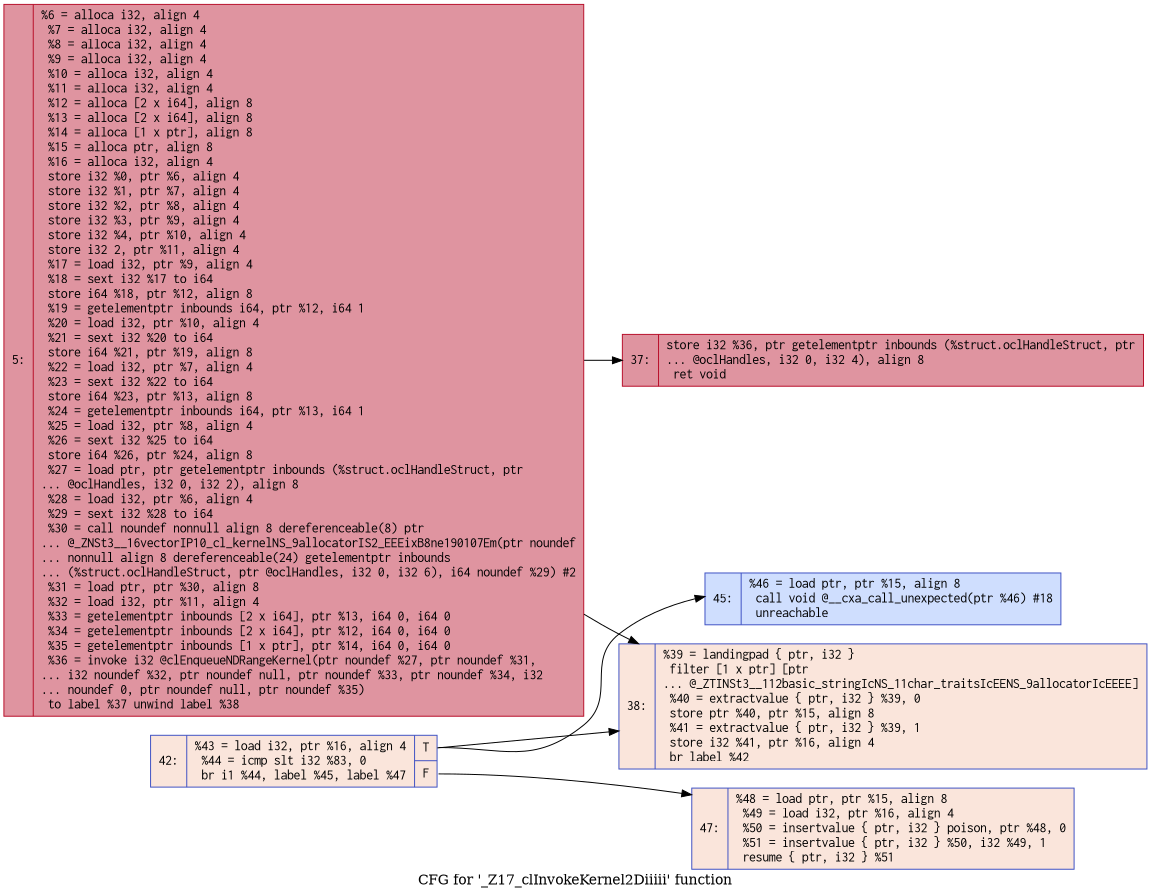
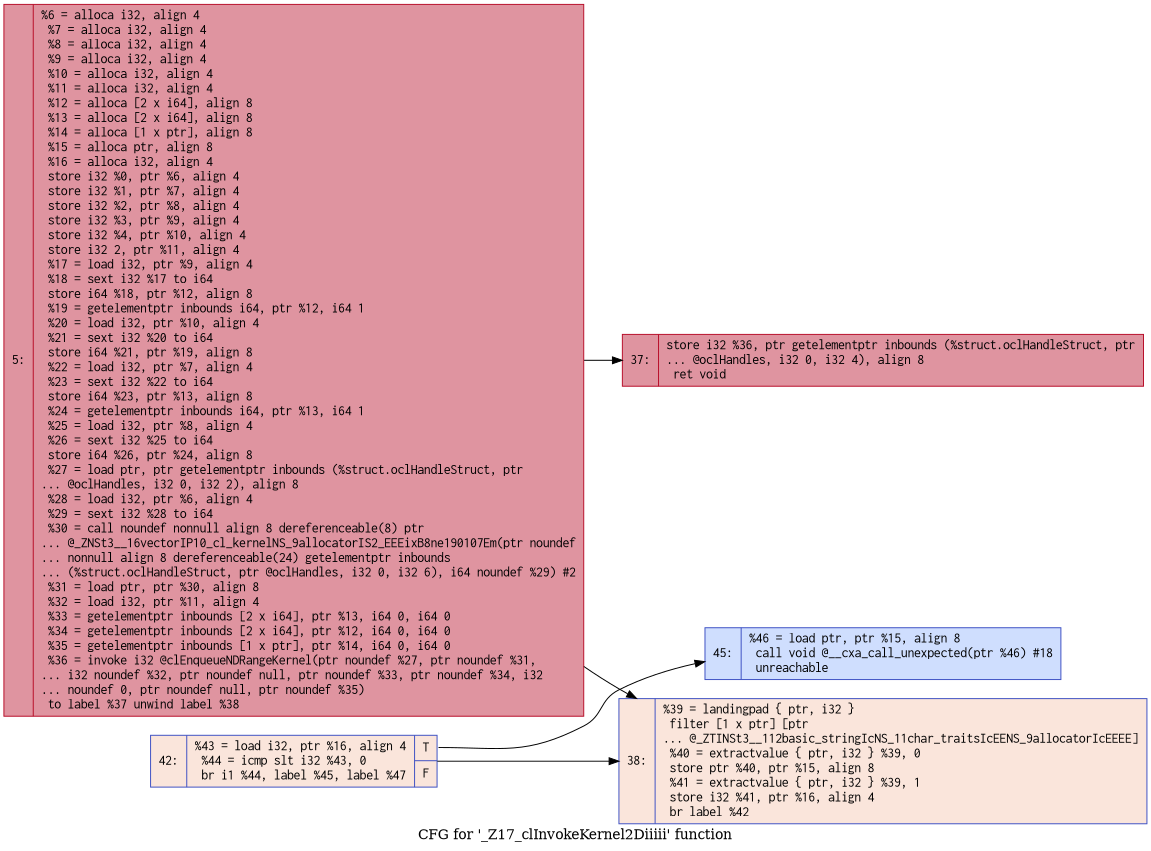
(281, 761) -> (281, 761)
(883, 829) -> none
